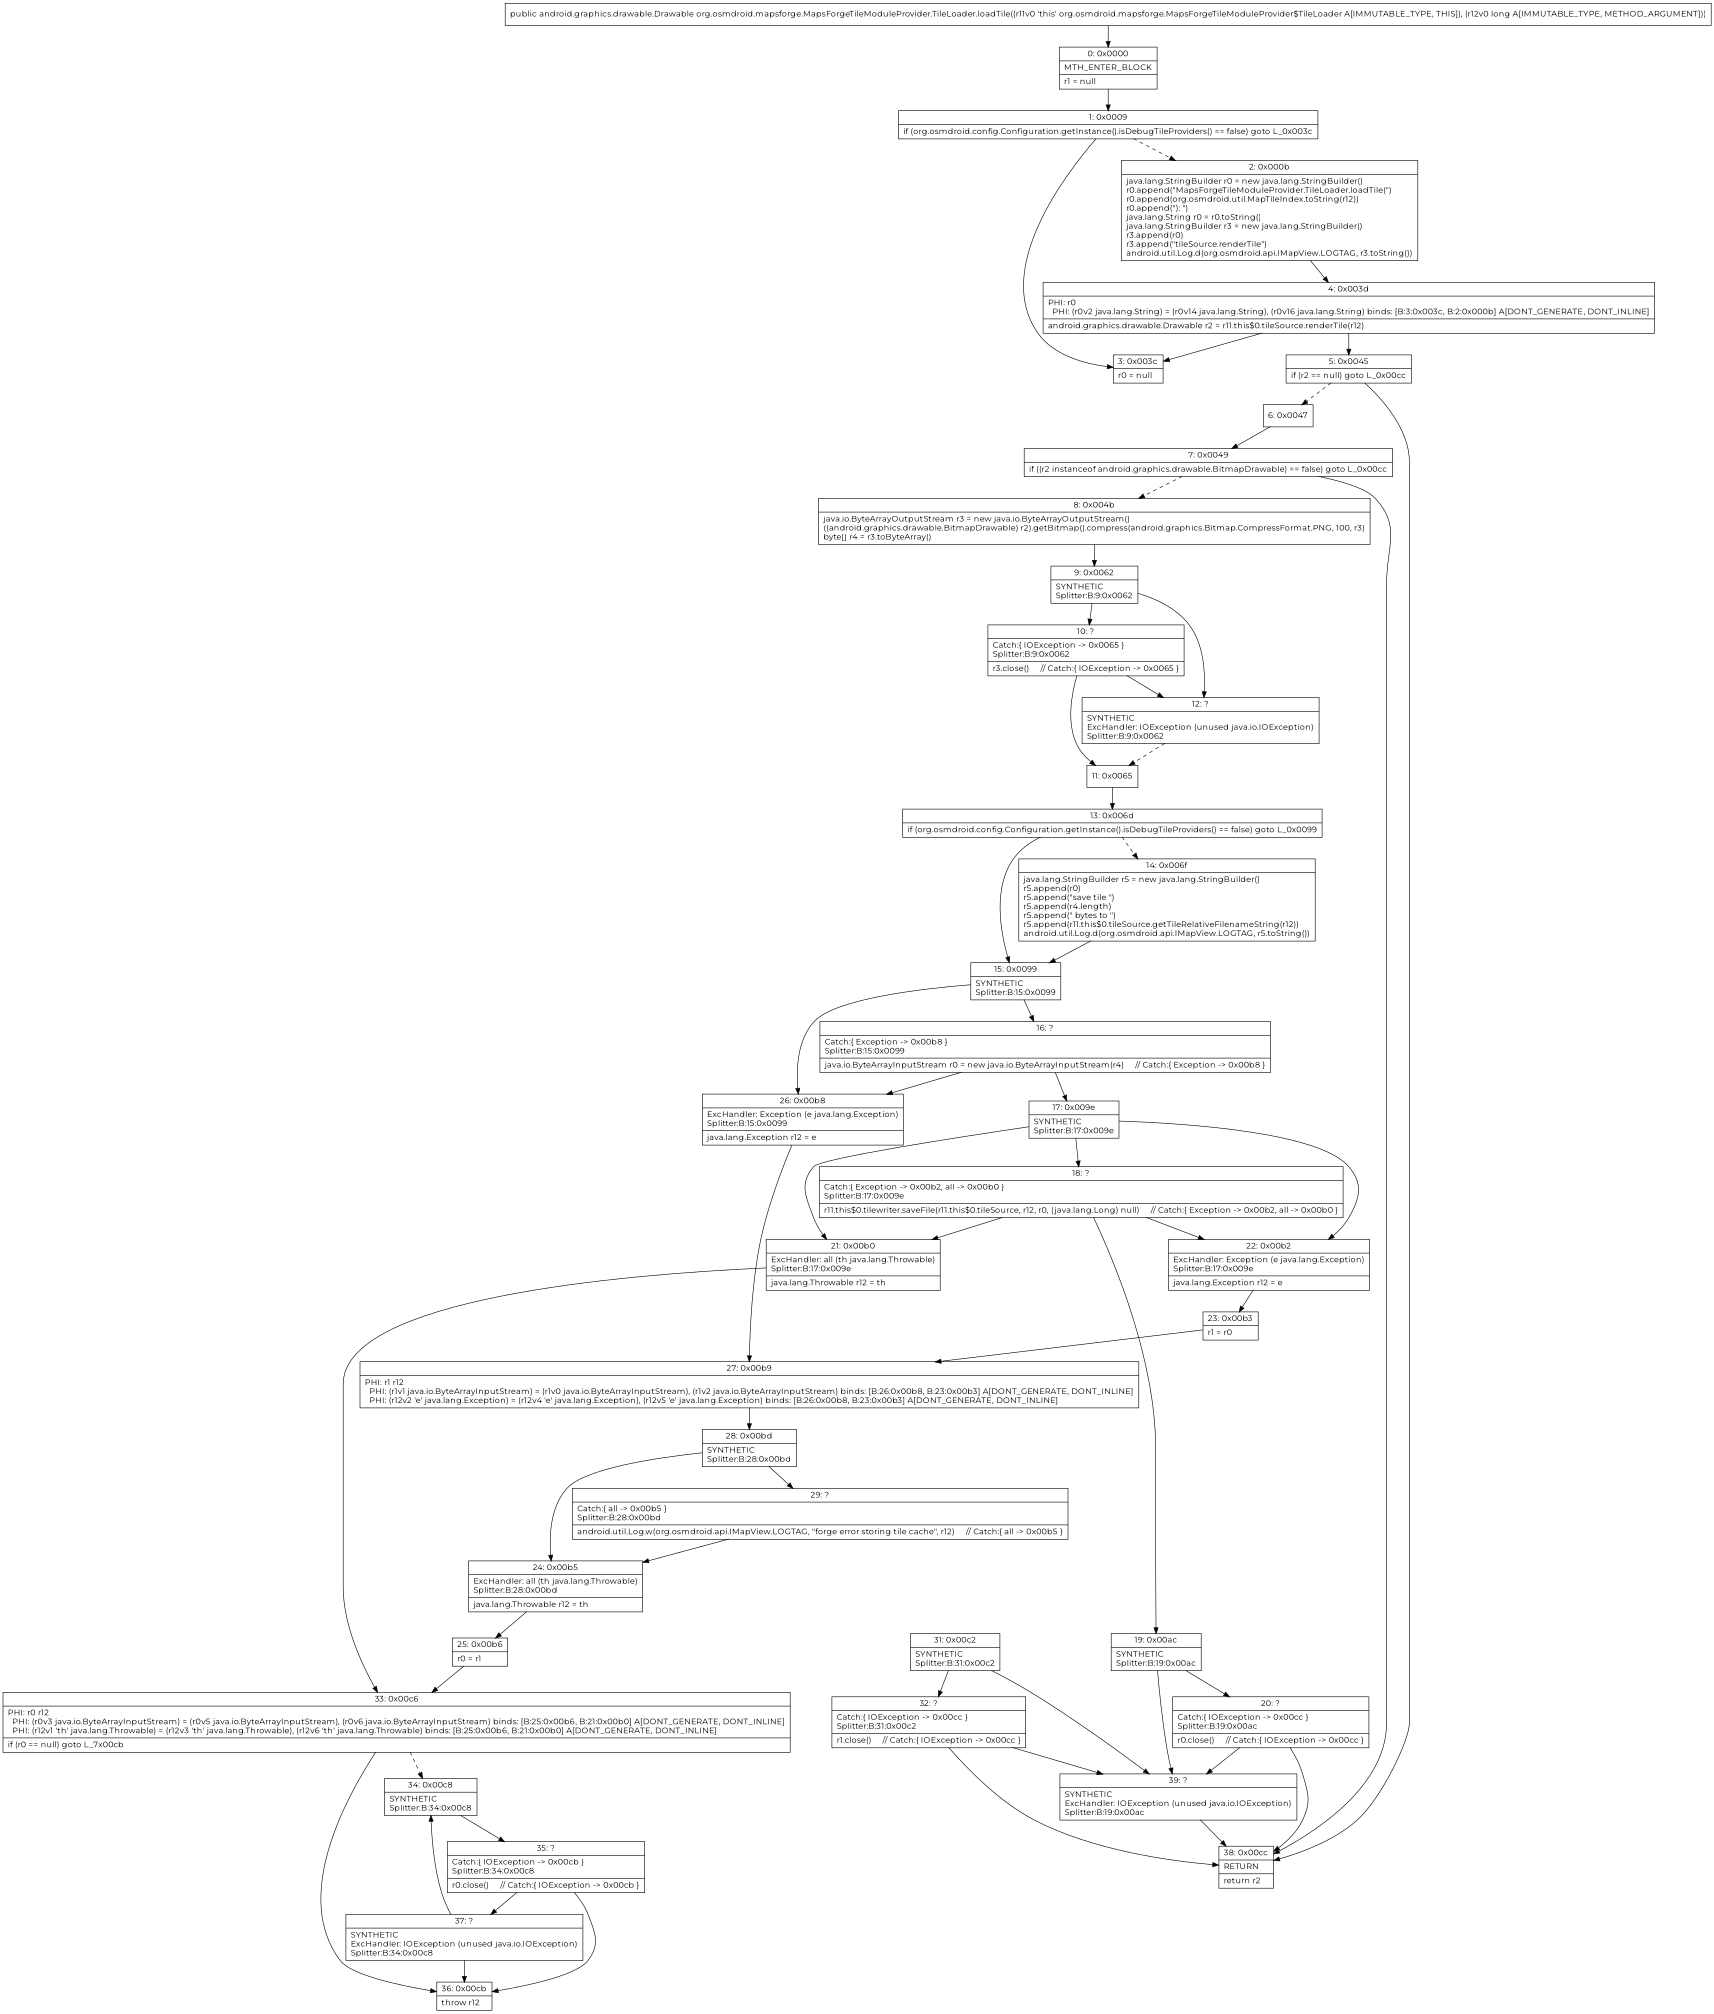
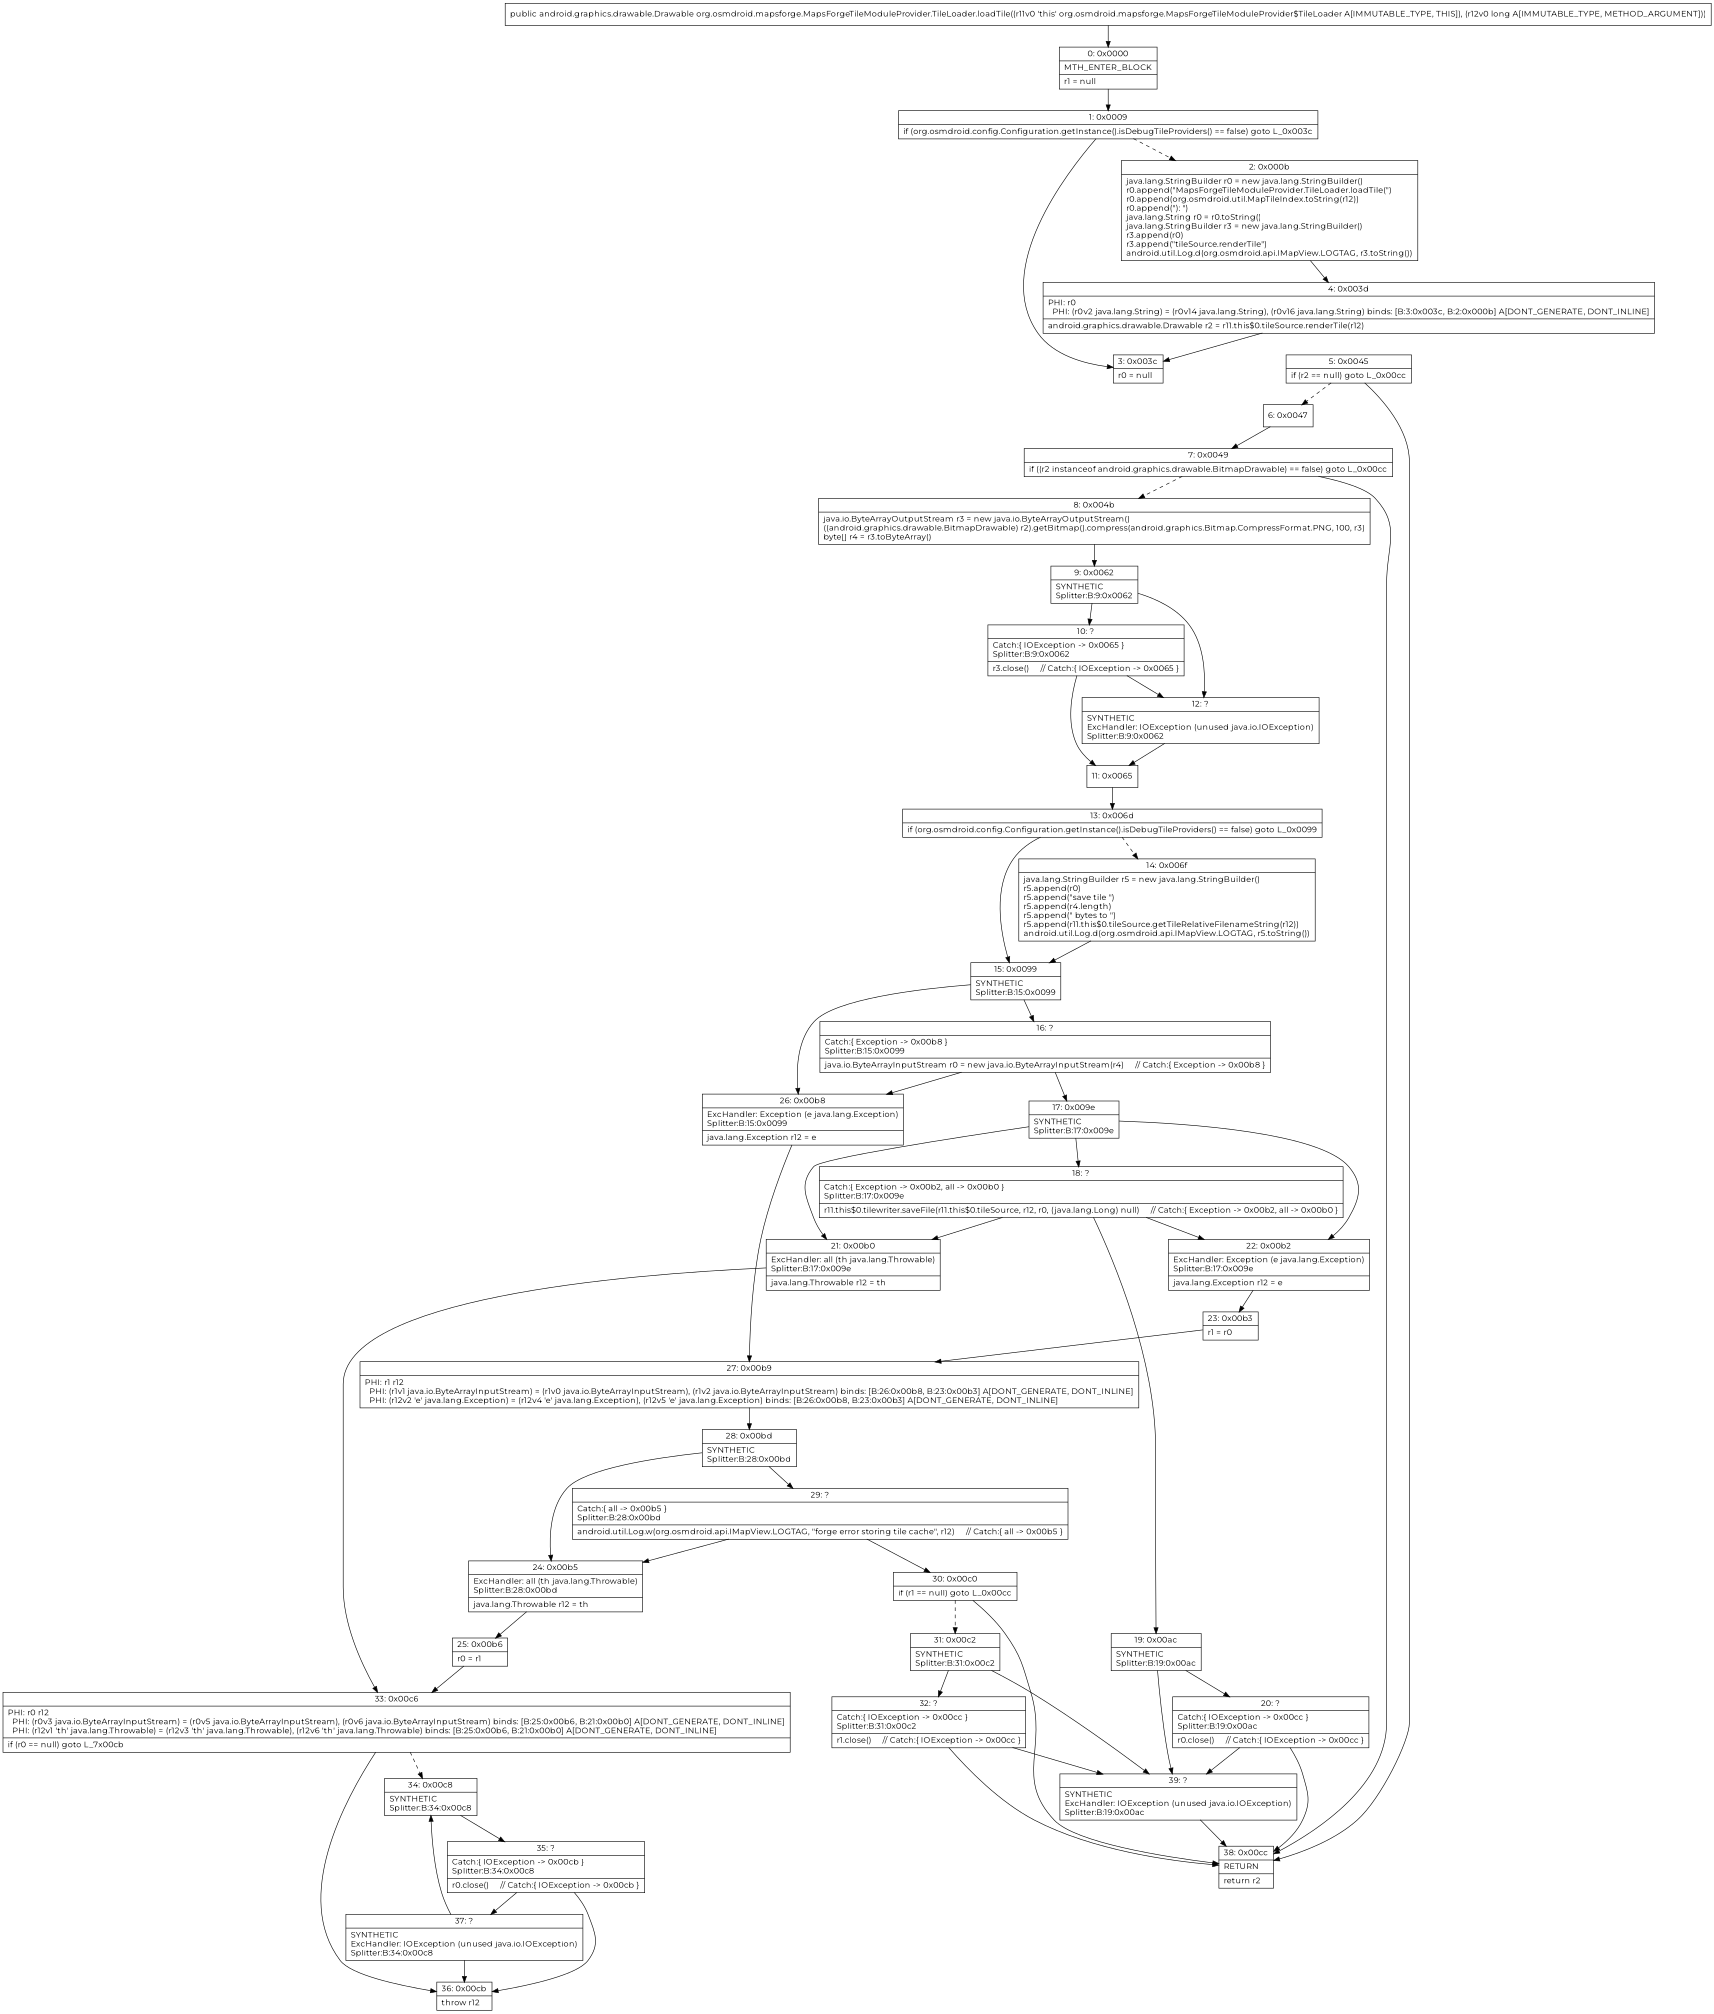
(1349, 341) -> none
(1149, 753) -> (1149, 753)
none -> (955, 1586)
